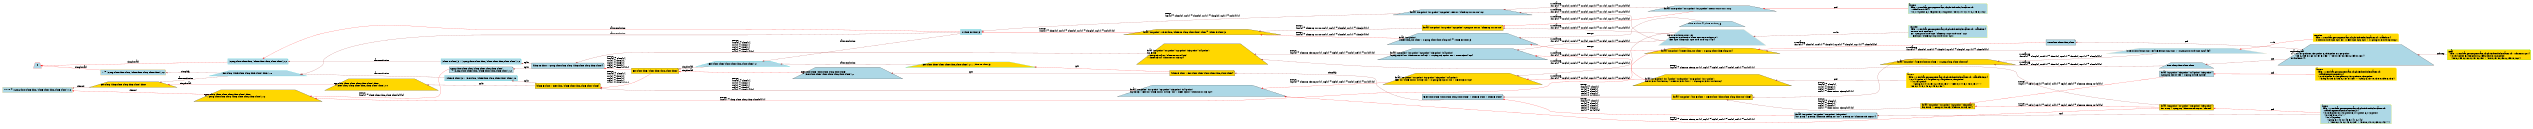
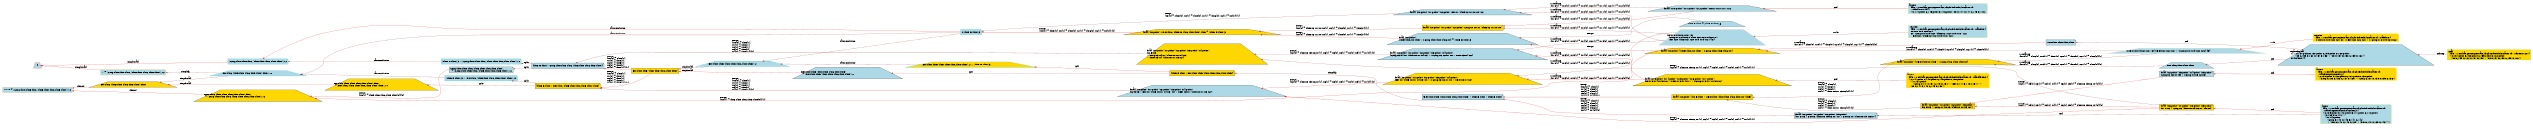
(185, 78) -> (185, 78)
